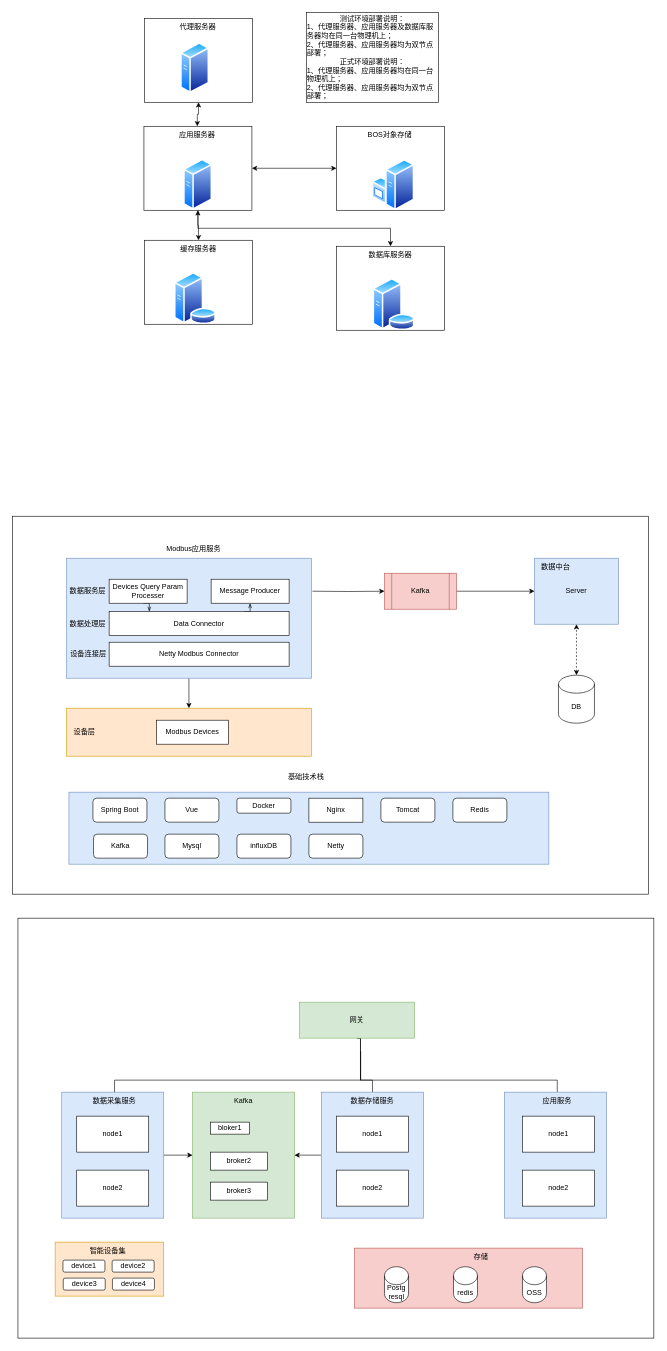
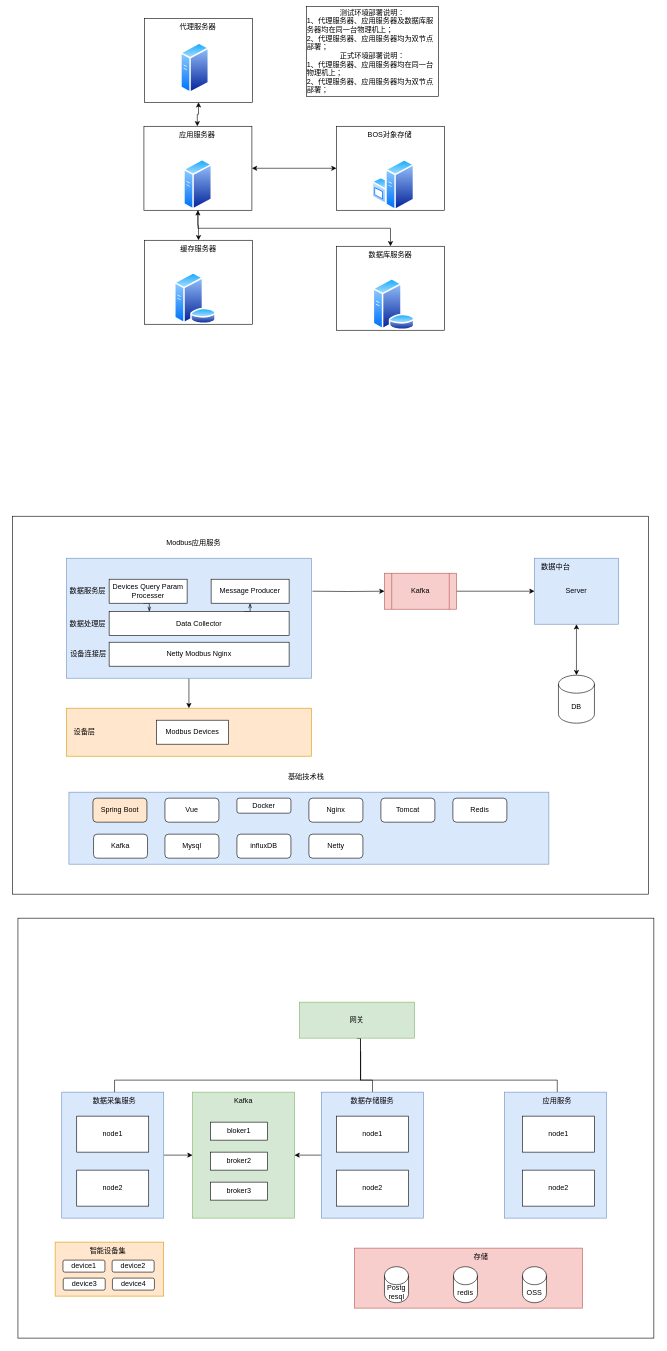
(372, 57) -> (372, 51)
(194, 549) -> (194, 543)
(199, 624) -> (199, 624)
(576, 650) -> (576, 650)
(199, 654) -> (199, 654)
(120, 810) -> (120, 810)
(336, 810) -> (336, 810)
(230, 1128) -> (239, 1131)
